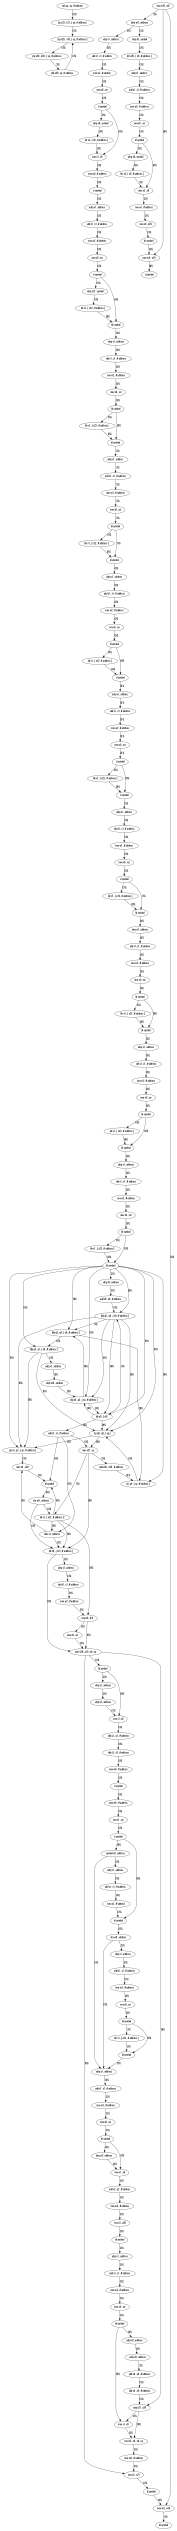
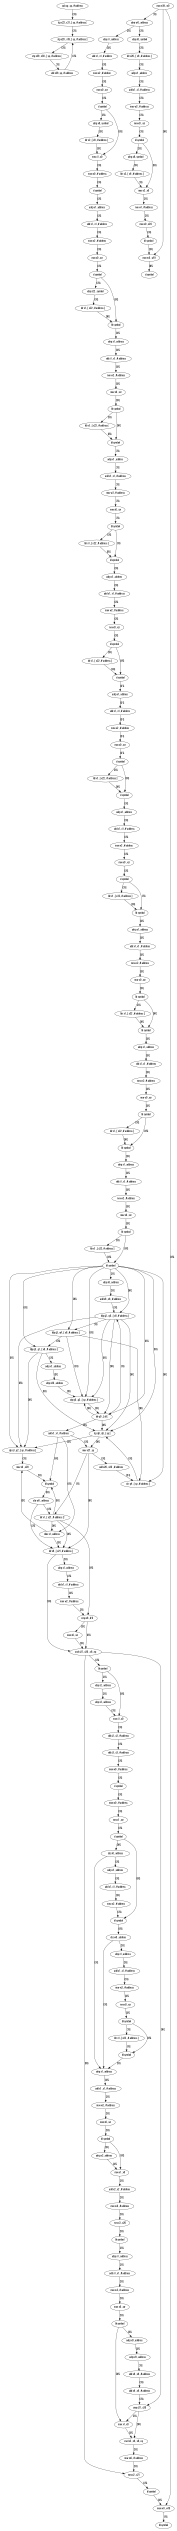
(84, 1365) -> (73, 1366)
(86, 1652) -> (86, 1652)
(115, 1854) -> (115, 1854)
